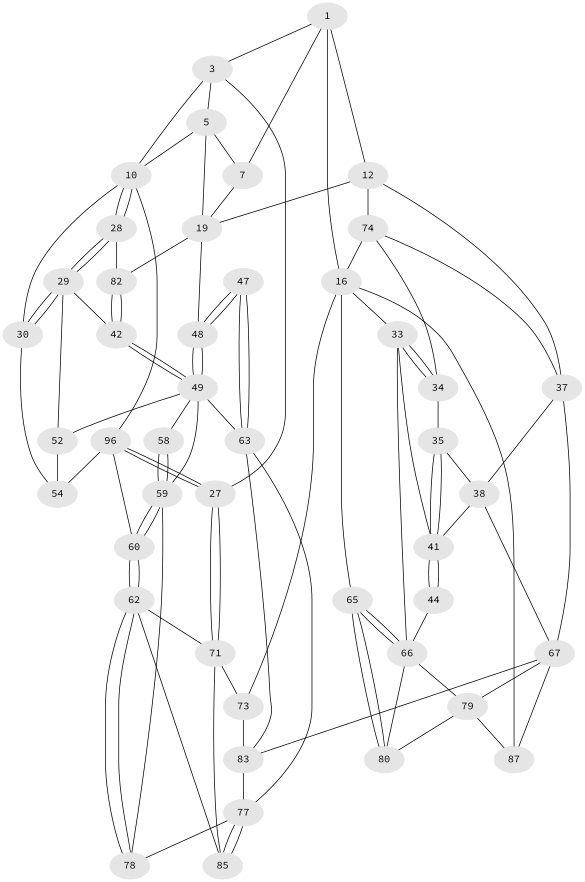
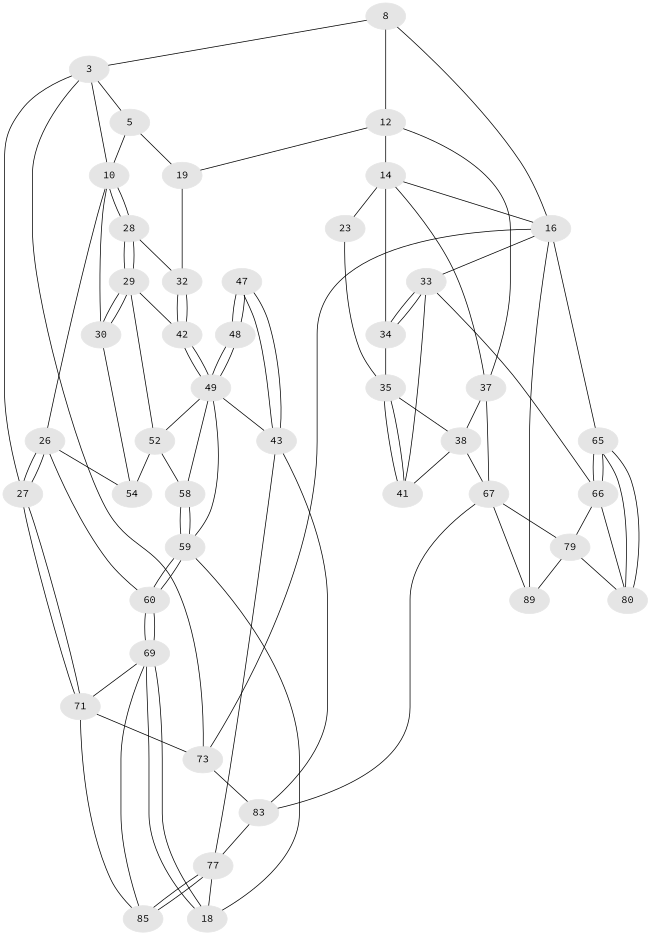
(327, 16) -> (386, 16)
(243, 176) -> none
none -> (345, 229)
(368, 229) -> (386, 176)
(117, 282) -> (182, 282)
(200, 282) -> none
none -> (73, 423)
(111, 441) -> (45, 441)
(245, 441) -> (277, 441)
none -> (170, 468)
(134, 600) -> (150, 653)
(434, 600) -> none
(514, 760) -> (530, 600)
(130, 866) -> (207, 919)
